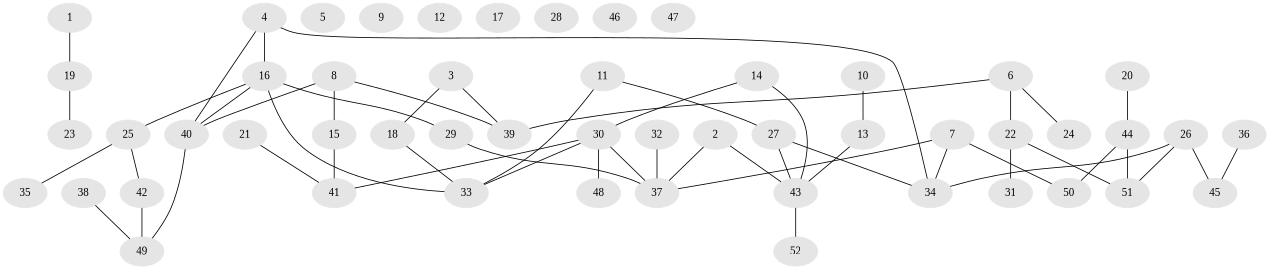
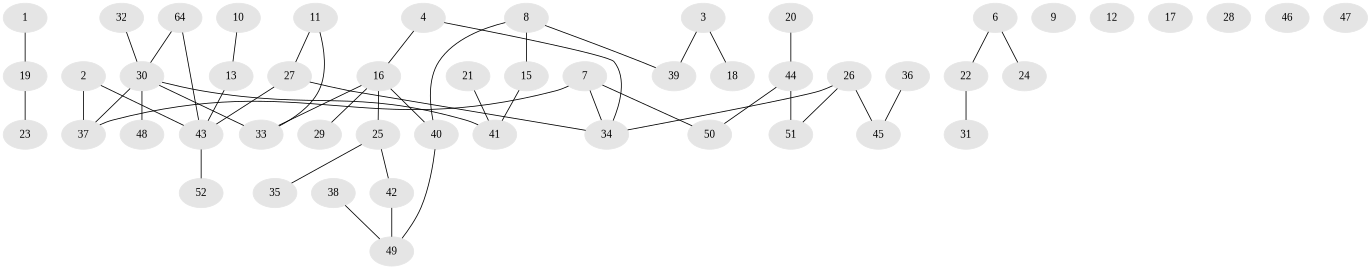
(323, 18) -> none
(225, 76) -> none
(757, 76) -> (180, 18)
(759, 101) -> none
(1065, 162) -> none
(430, 164) -> none
(554, 164) -> none
(657, 164) -> (132, 47)
